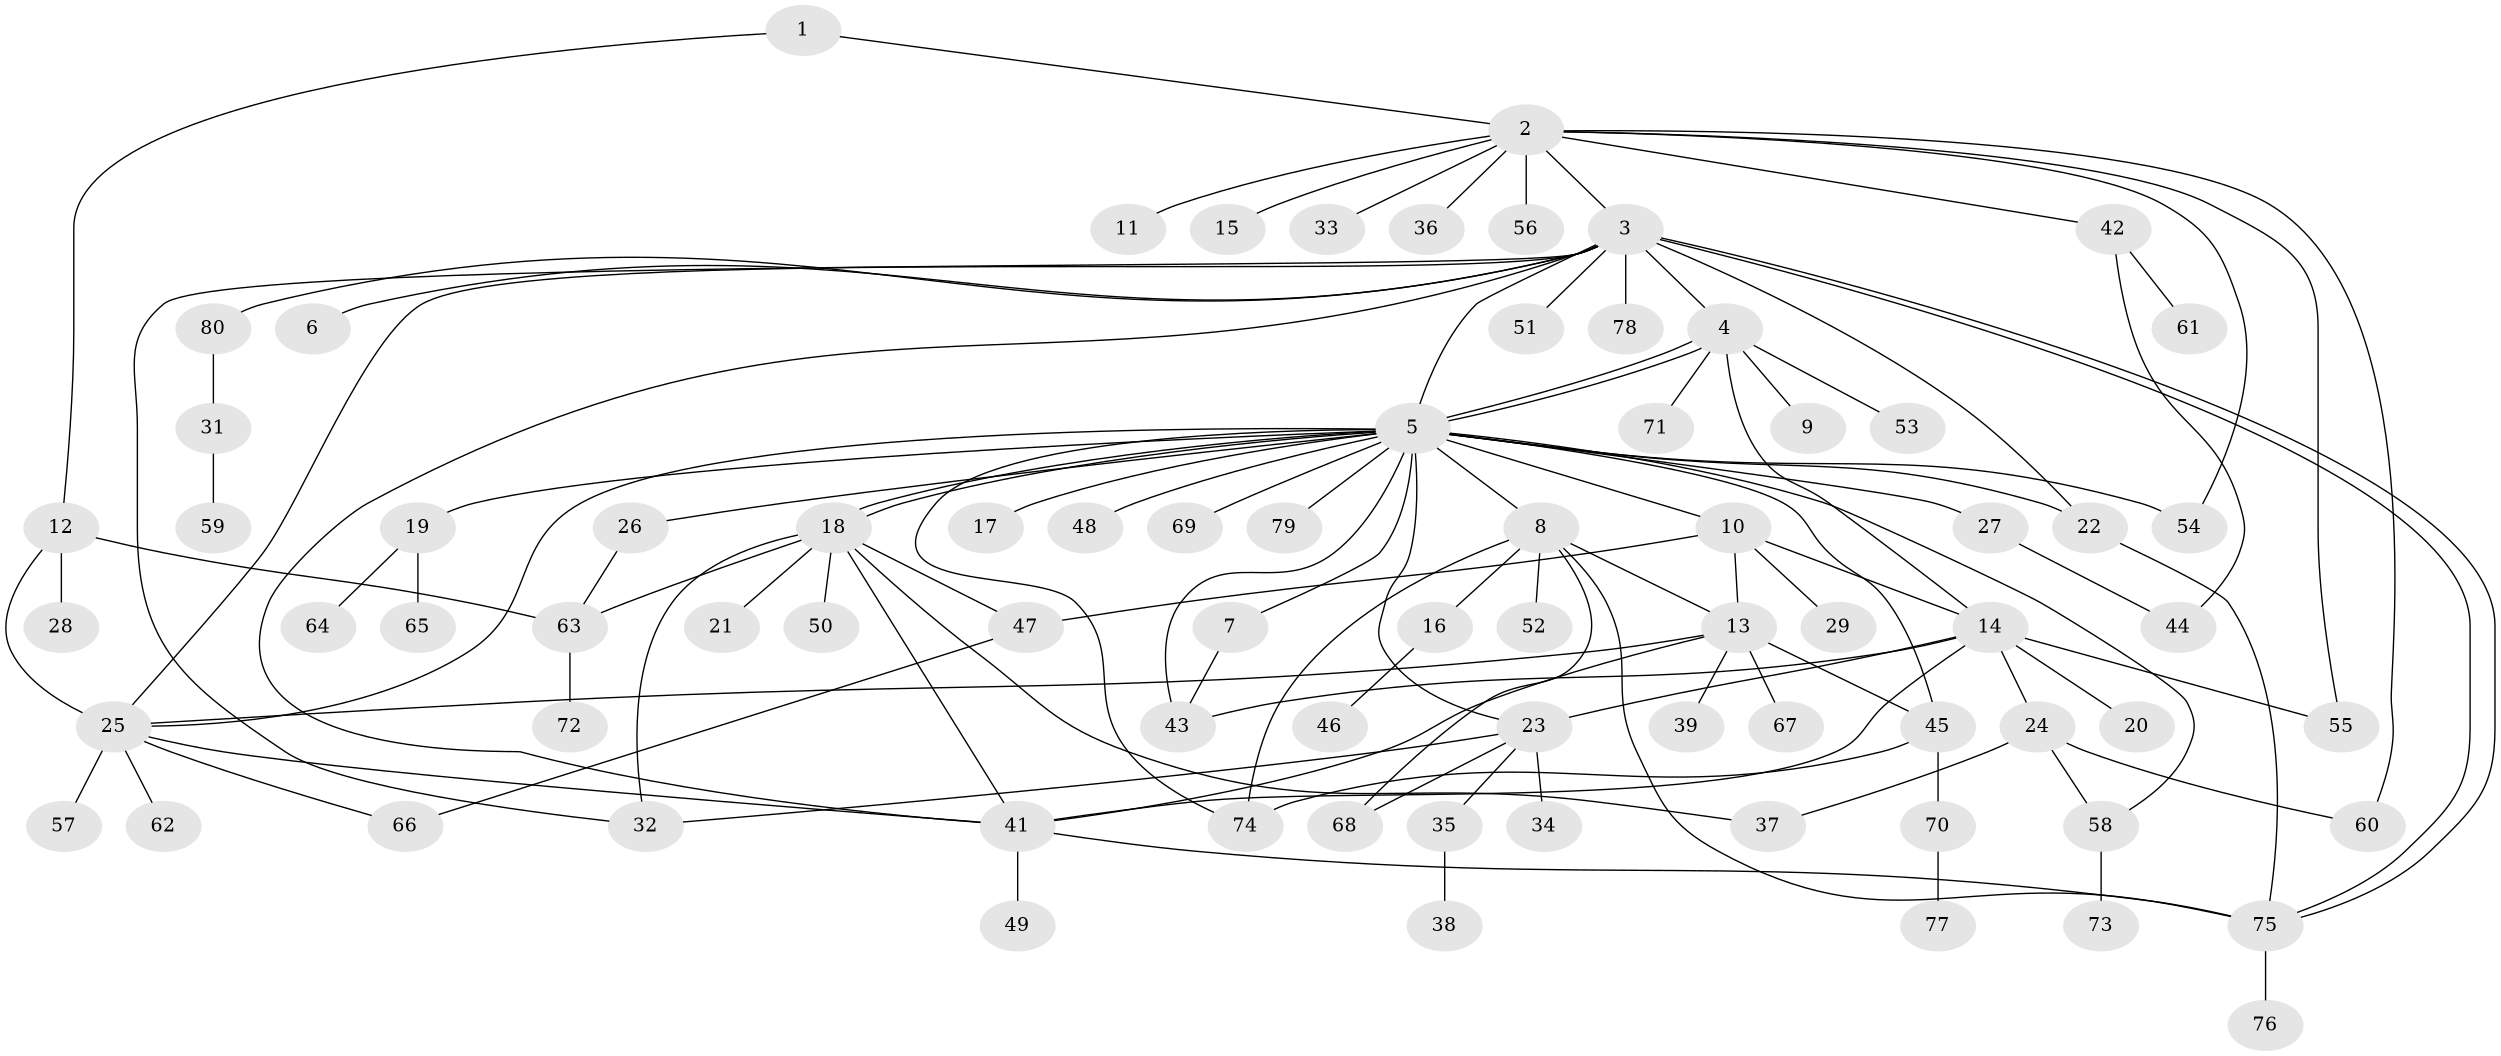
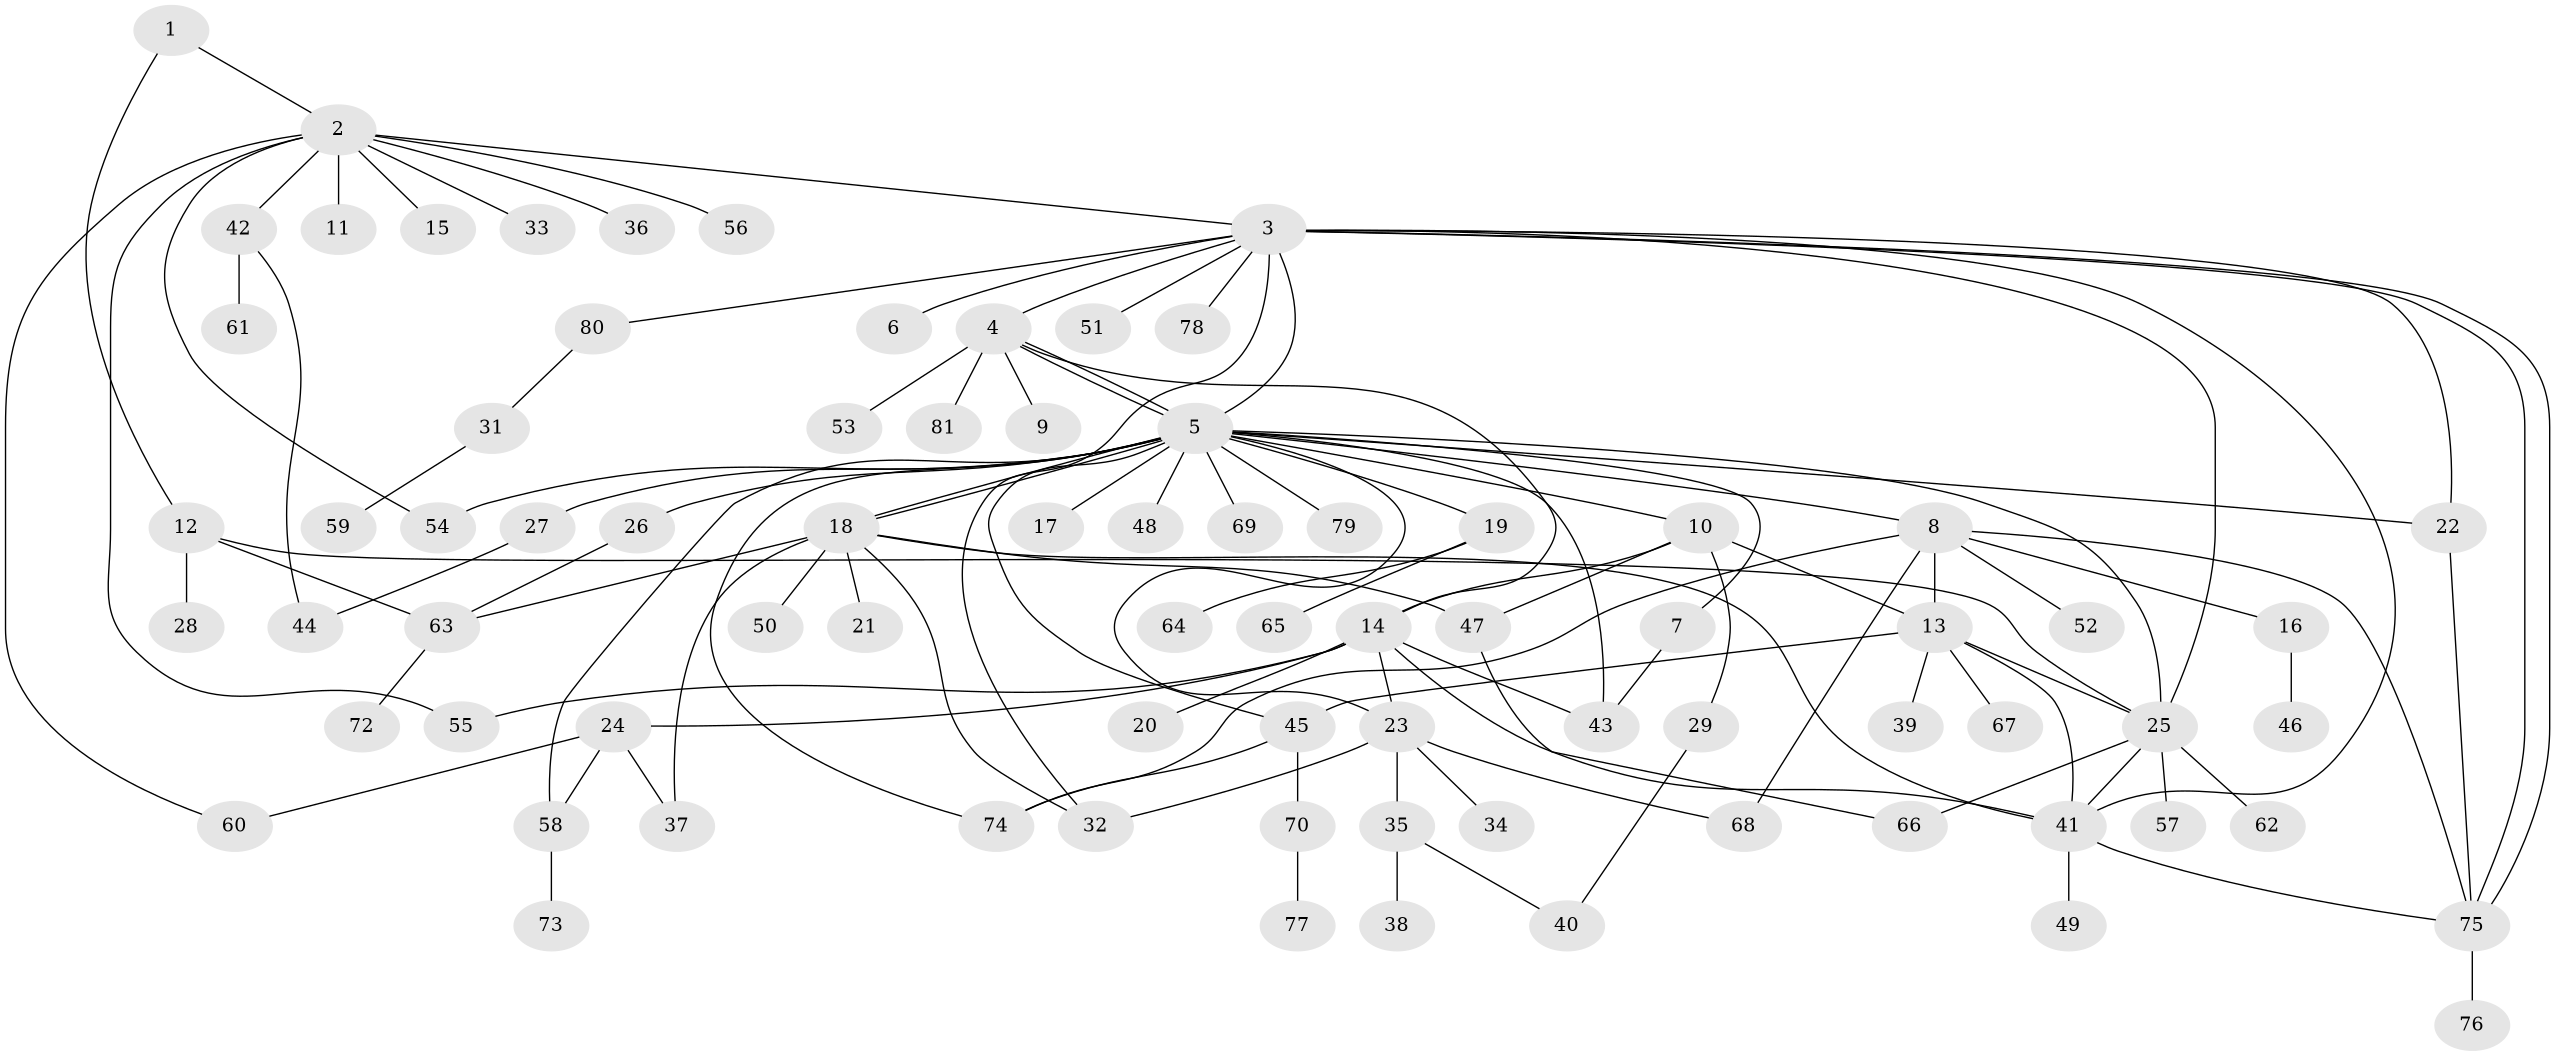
(1656, 428) -> (944, 428)
none -> (1567, 926)
